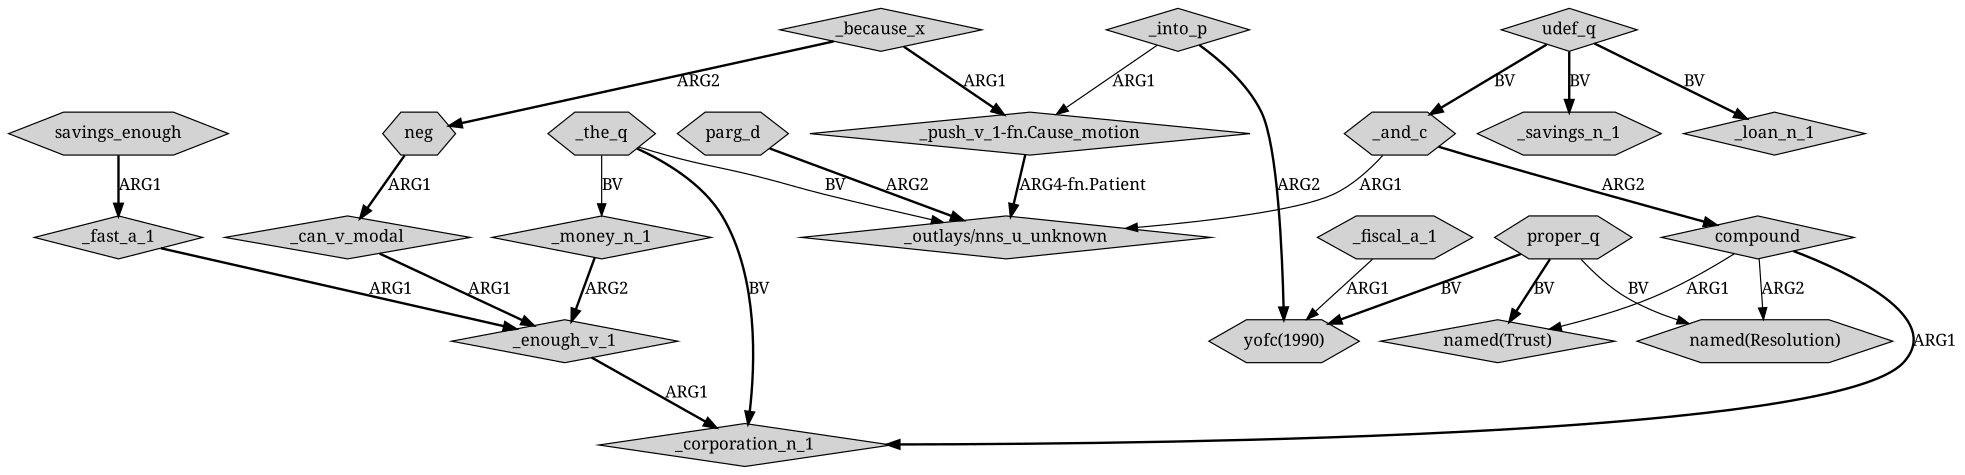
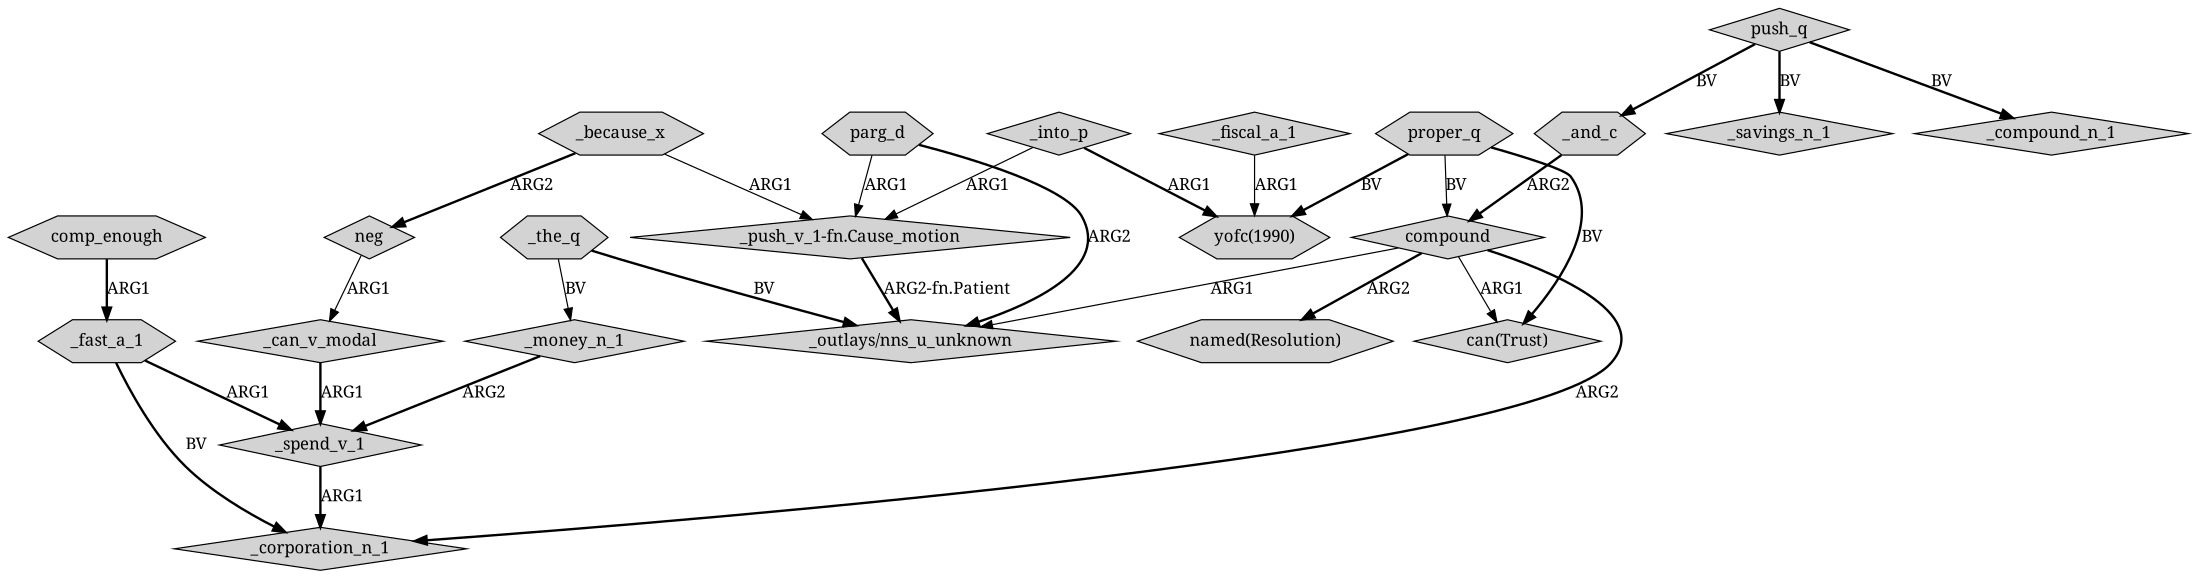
(881, 30) -> (621, 134)
(1569, 30) -> (1780, 30)
(949, 77) -> (733, 184)
(118, 134) -> (107, 237)
(419, 134) -> (369, 237)
(1569, 134) -> (1780, 134)
(1774, 134) -> (2052, 134)
none -> (865, 180)
(386, 182) -> (348, 283)
(785, 184) -> (718, 287)
(1083, 186) -> (947, 289)
(1299, 186) -> (1190, 186)
(1268, 211) -> (1195, 286)
(118, 237) -> (107, 341)
(1395, 237) -> (1255, 134)
(740, 258) -> (180, 460)
(1761, 283) -> (1367, 283)
(1625, 297) -> (1446, 180)
(565, 341) -> (320, 445)
(1498, 341) -> (1508, 341)
(1935, 341) -> (1598, 393)
